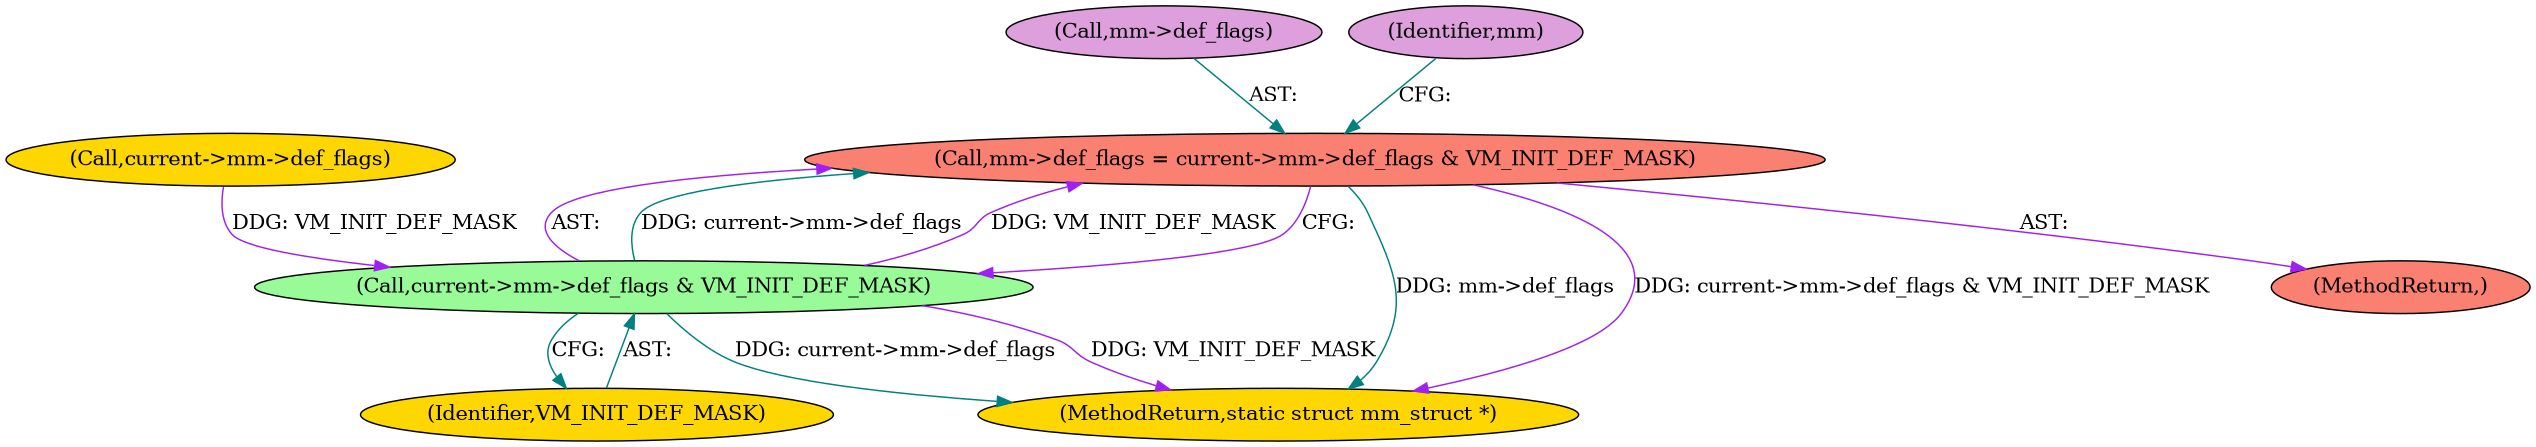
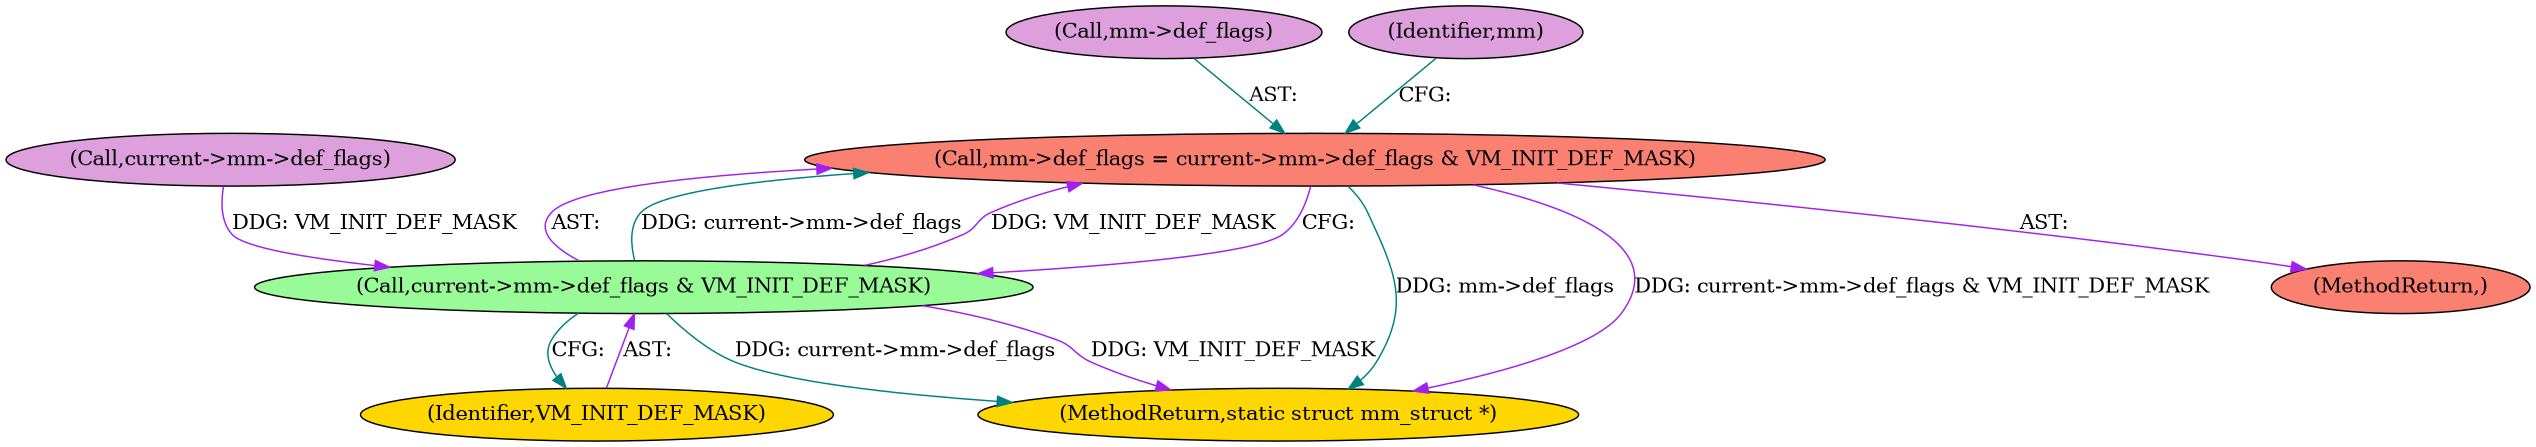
(231, 160) -> (231, 160)
(618, 358) -> (618, 358)
